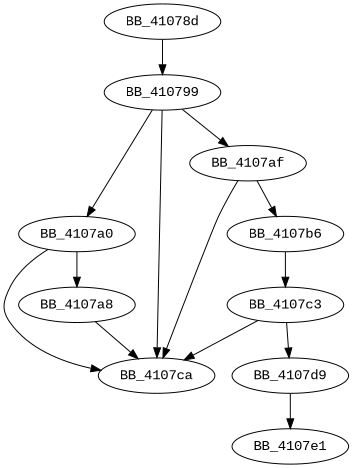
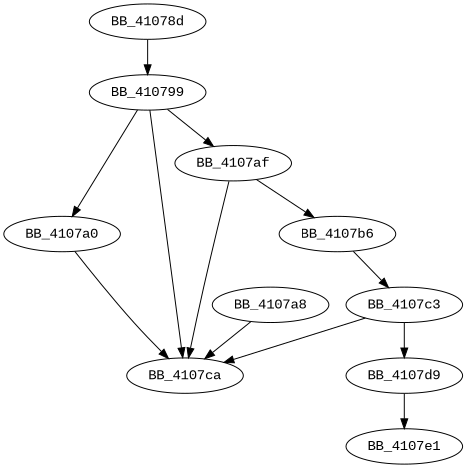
(77, 265) -> none
